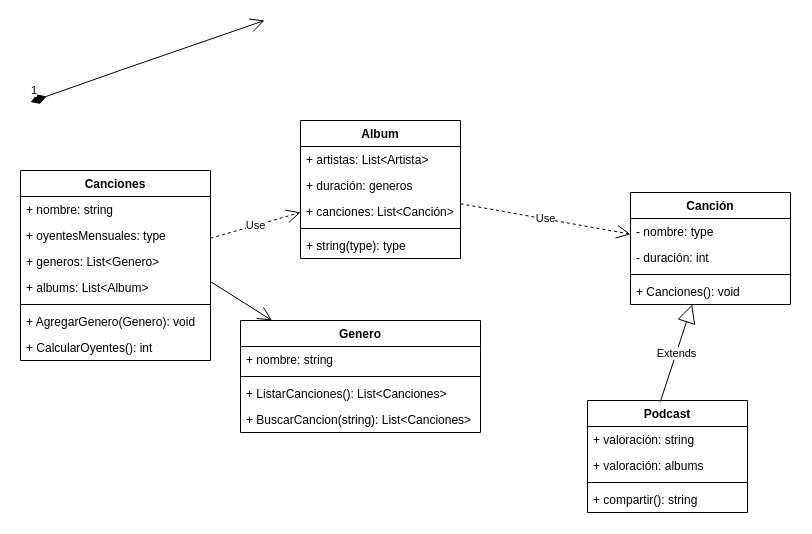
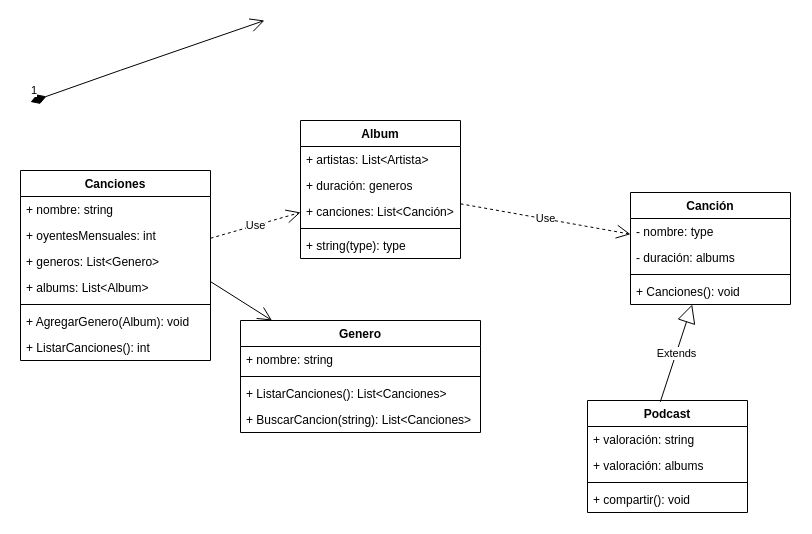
(100, 236) -> (95, 236)
(679, 258) -> (689, 258)
(117, 322) -> (112, 322)
(97, 348) -> (97, 348)
(656, 500) -> (649, 500)
